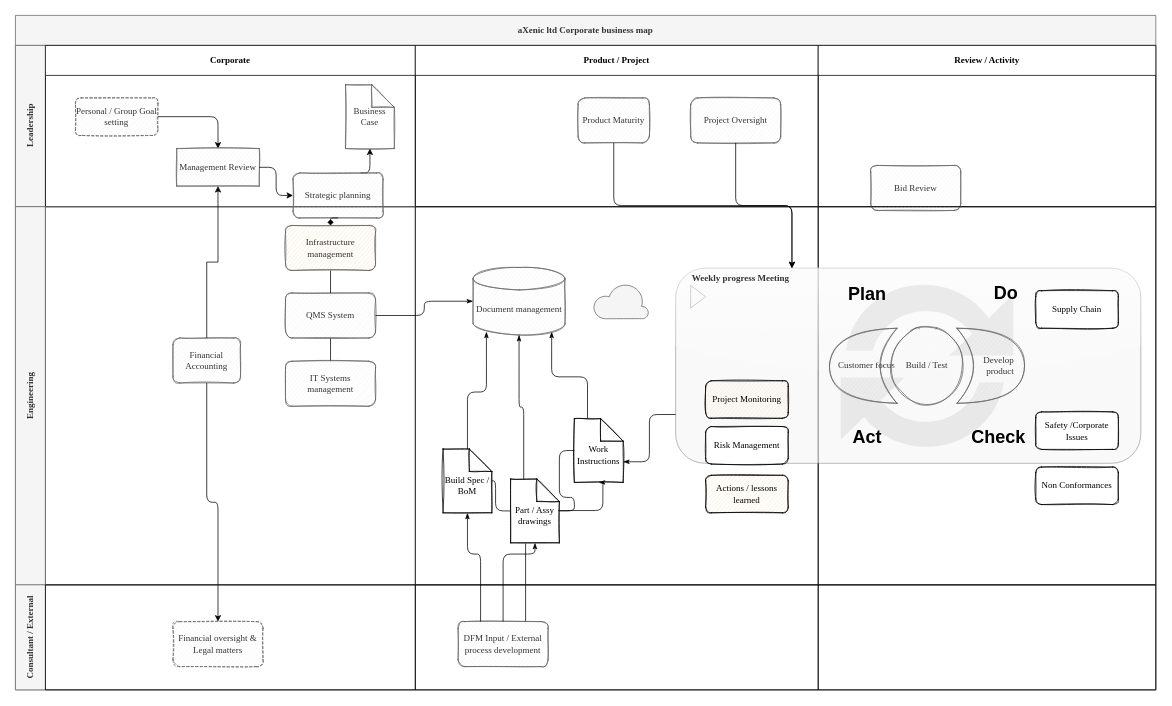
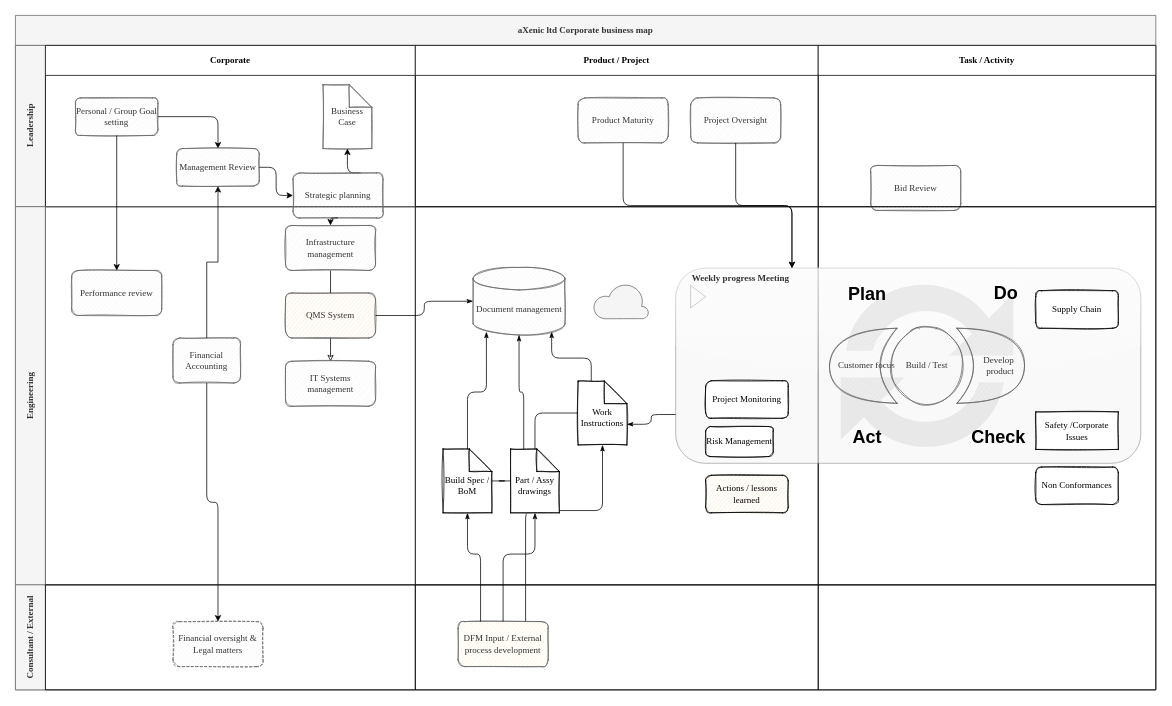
(987, 60) -> (987, 60)
(117, 117) -> (117, 117)
(370, 117) -> (347, 117)
(614, 120) -> (623, 120)
(218, 167) -> (218, 167)
none -> (117, 201)
(331, 218) -> (331, 218)
(330, 248) -> (330, 248)
none -> (117, 293)
(330, 315) -> (330, 315)
(330, 356) -> (330, 354)
(747, 399) -> (747, 399)
(1077, 431) -> (1077, 431)
(747, 445) -> (739, 441)
(599, 450) -> (602, 413)
(535, 511) -> (535, 481)
(503, 644) -> (503, 644)
